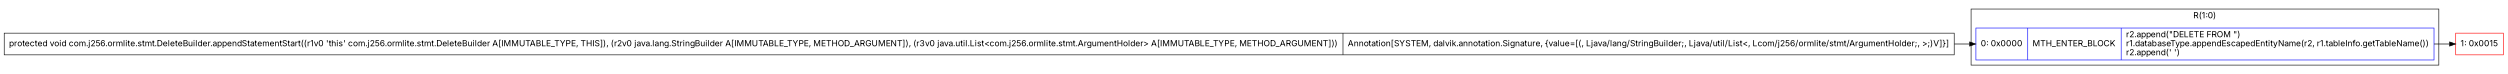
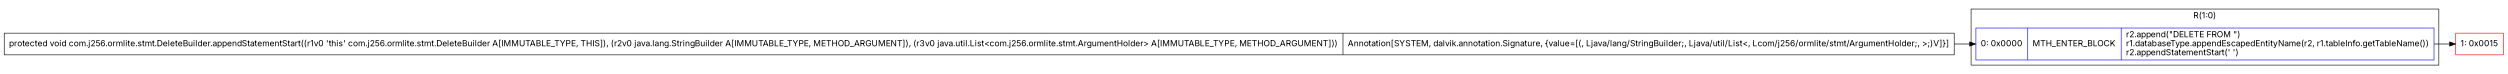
(2153, 53) -> (2182, 53)
